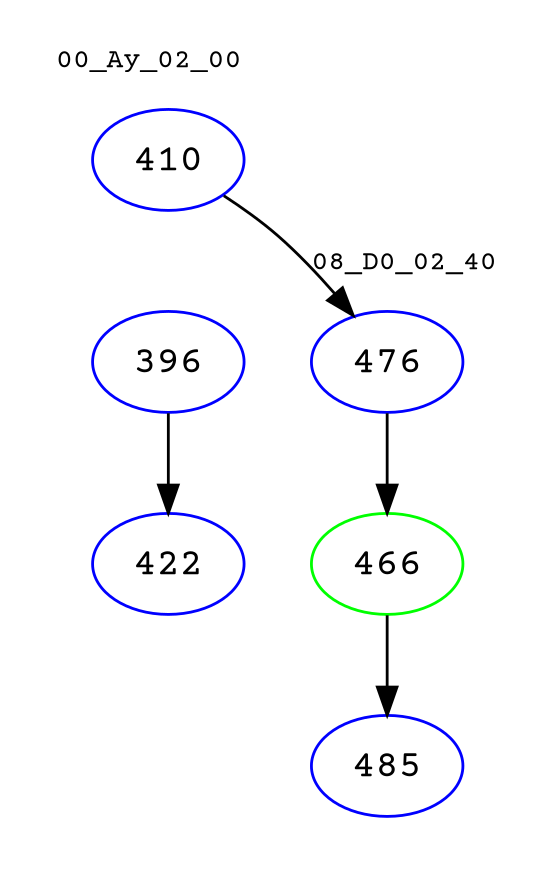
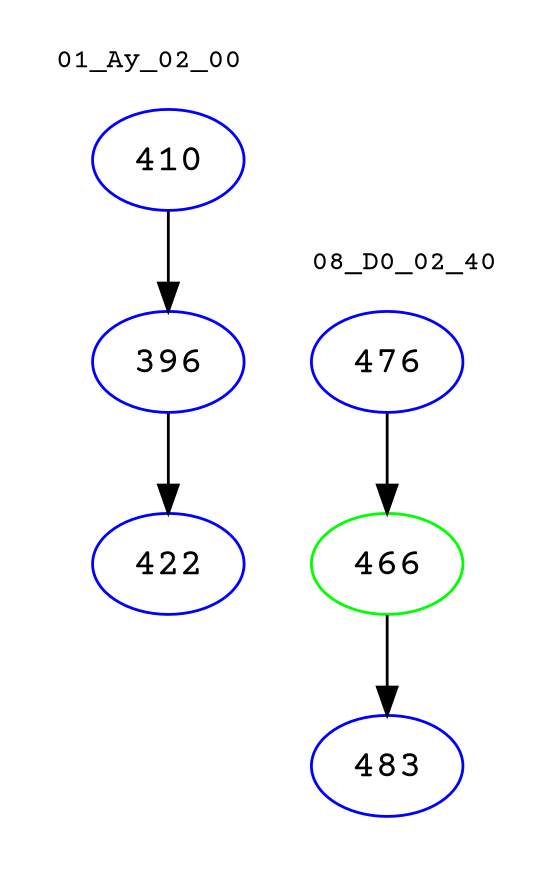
(150, 60) -> (150, 60)
(307, 263) -> (168, 247)
(387, 766) -> (387, 766)
